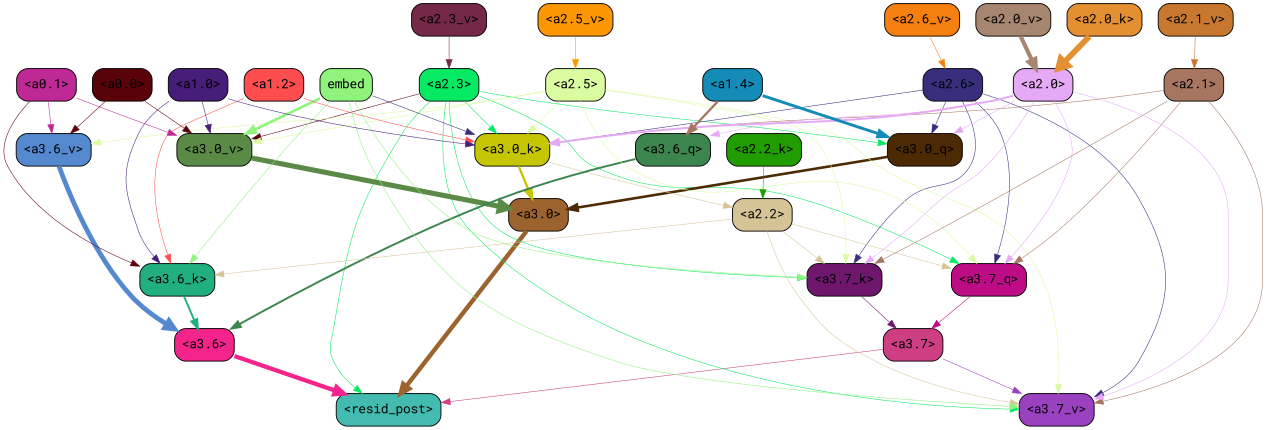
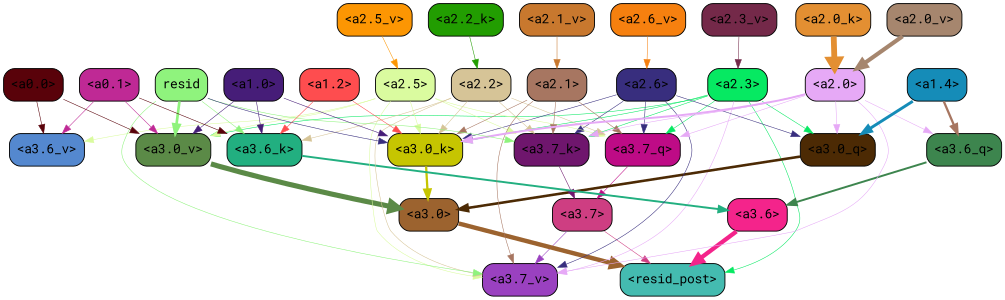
(346, 85) -> (181, 85)
(368, 108) -> (439, 116)
(606, 177) -> (456, 114)
(103, 258) -> none
(658, 347) -> (679, 215)
